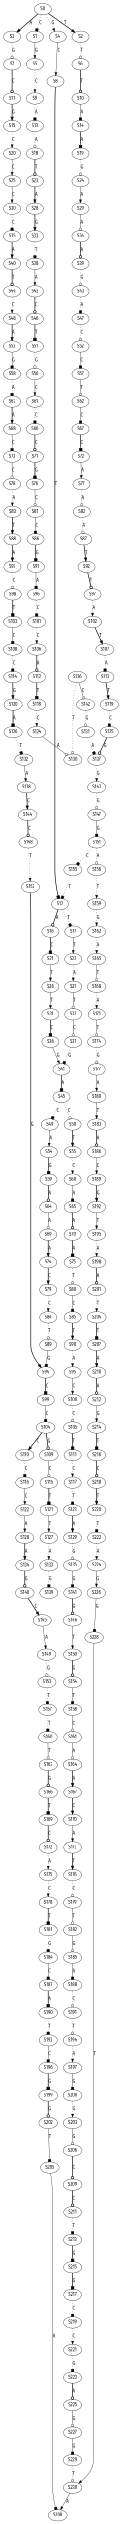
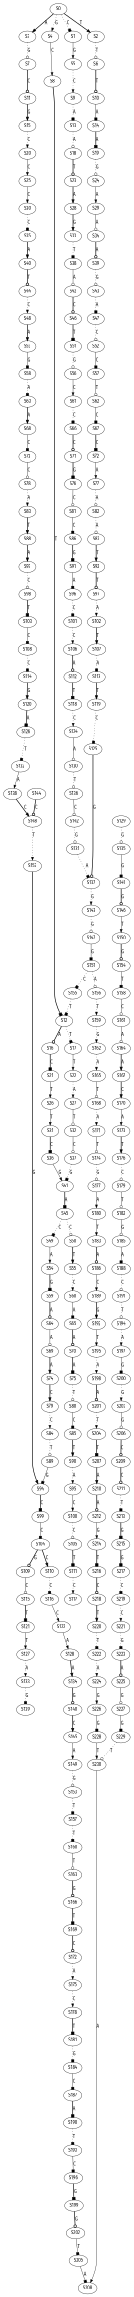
(35, 276) -> (73, 276)
(72, 717) -> (73, 779)
(27, 799) -> (22, 806)
(73, 1510) -> none
